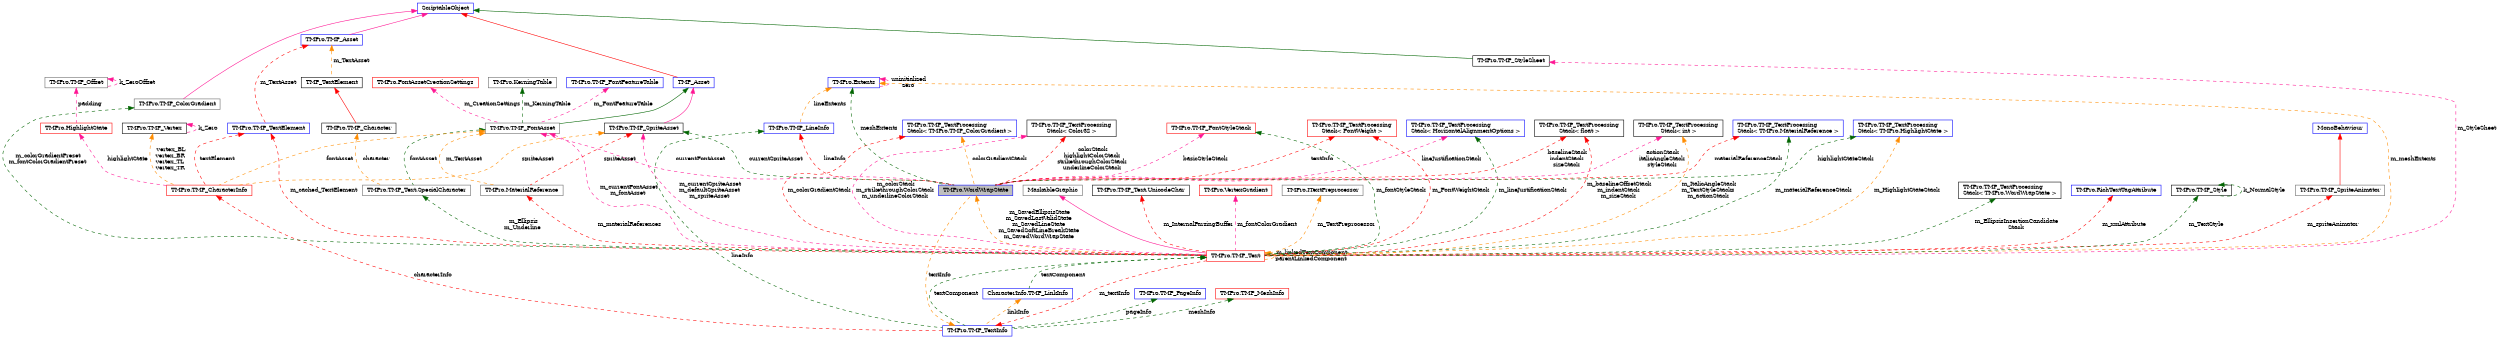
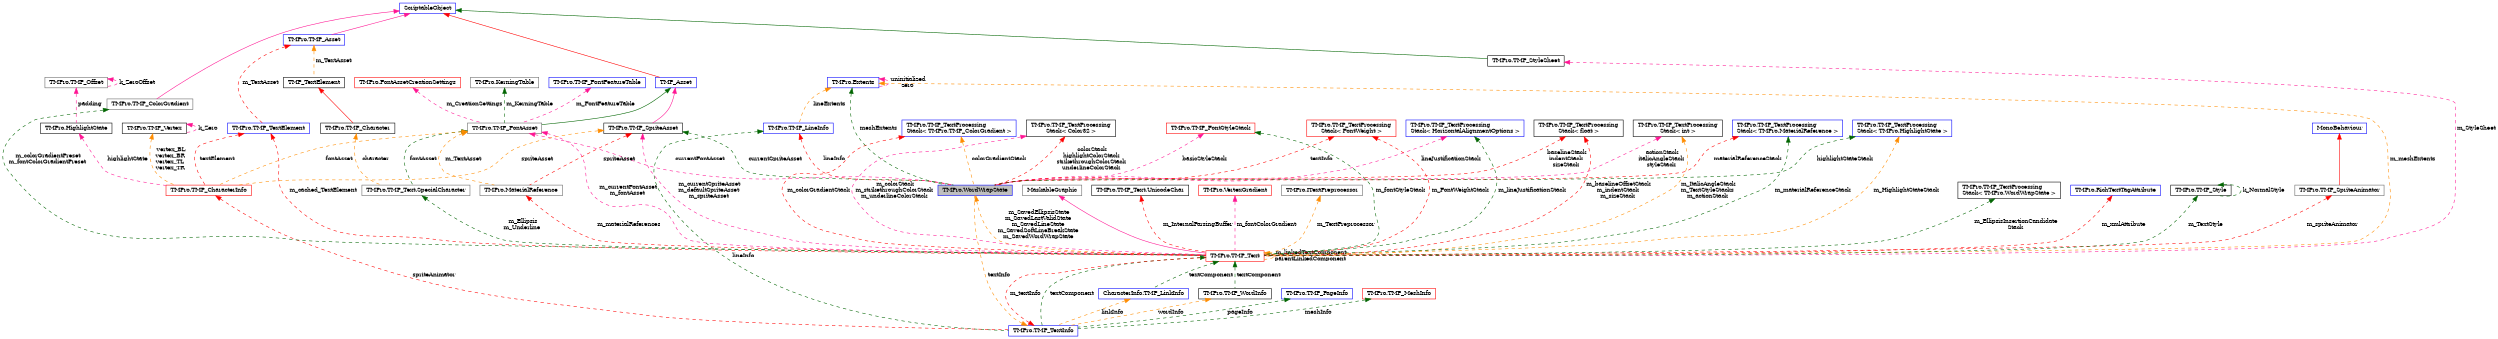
(76, 128) -> (76, 128)
(432, 275) -> (433, 275)
none -> (1235, 294)
